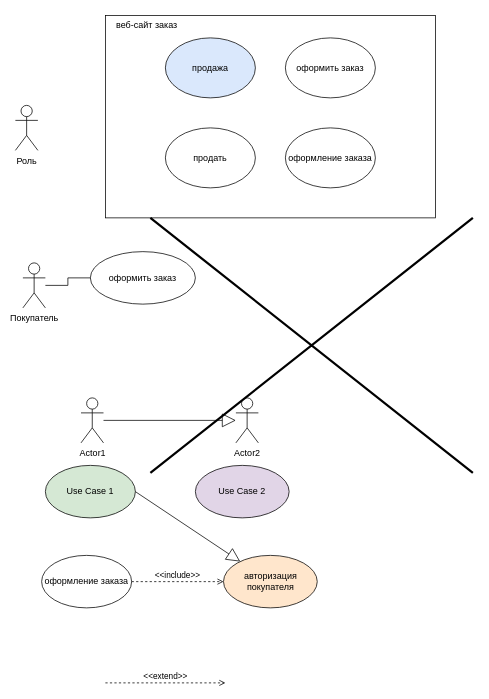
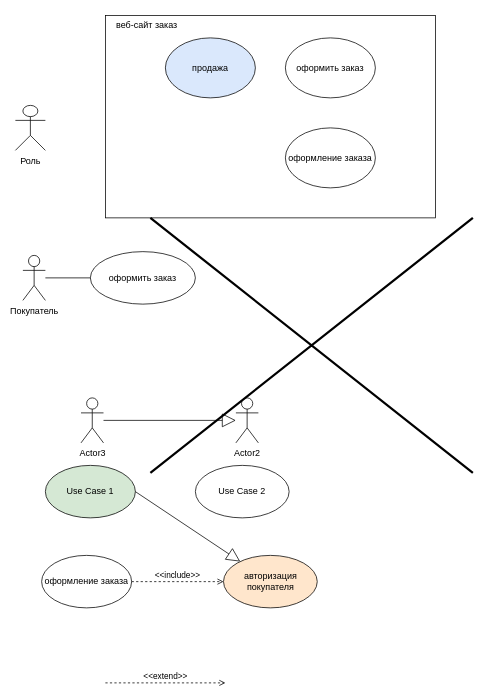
(27, 128) -> (30, 128)
(210, 158) -> none
(34, 285) -> (34, 278)
(93, 454) -> (93, 454)
(242, 492) -> (242, 492)
